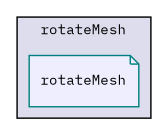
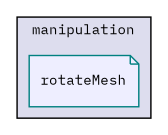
(84, 31) -> (84, 31)
